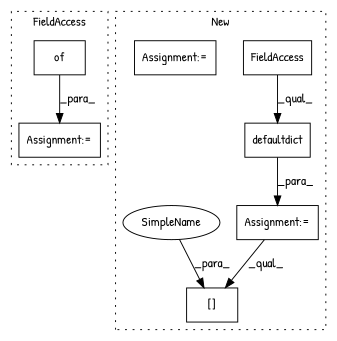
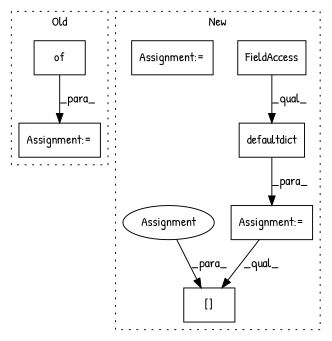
(60, 22) -> (60, 22)
(171, 223) -> (169, 223)
